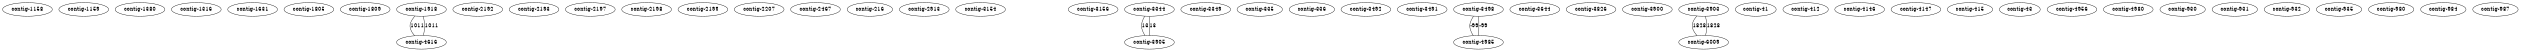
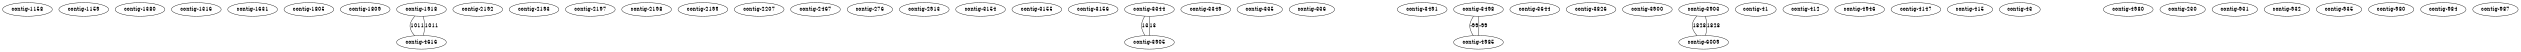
(870, 9) -> (870, 9)
none -> (1037, 9)
(1366, 9) -> none
(1860, 9) -> (1860, 9)
(2072, 9) -> none
(2183, 9) -> (2183, 9)
